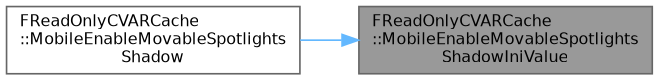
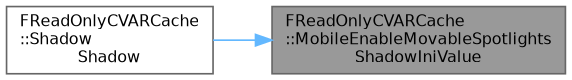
(153, 40) -> (110, 40)
